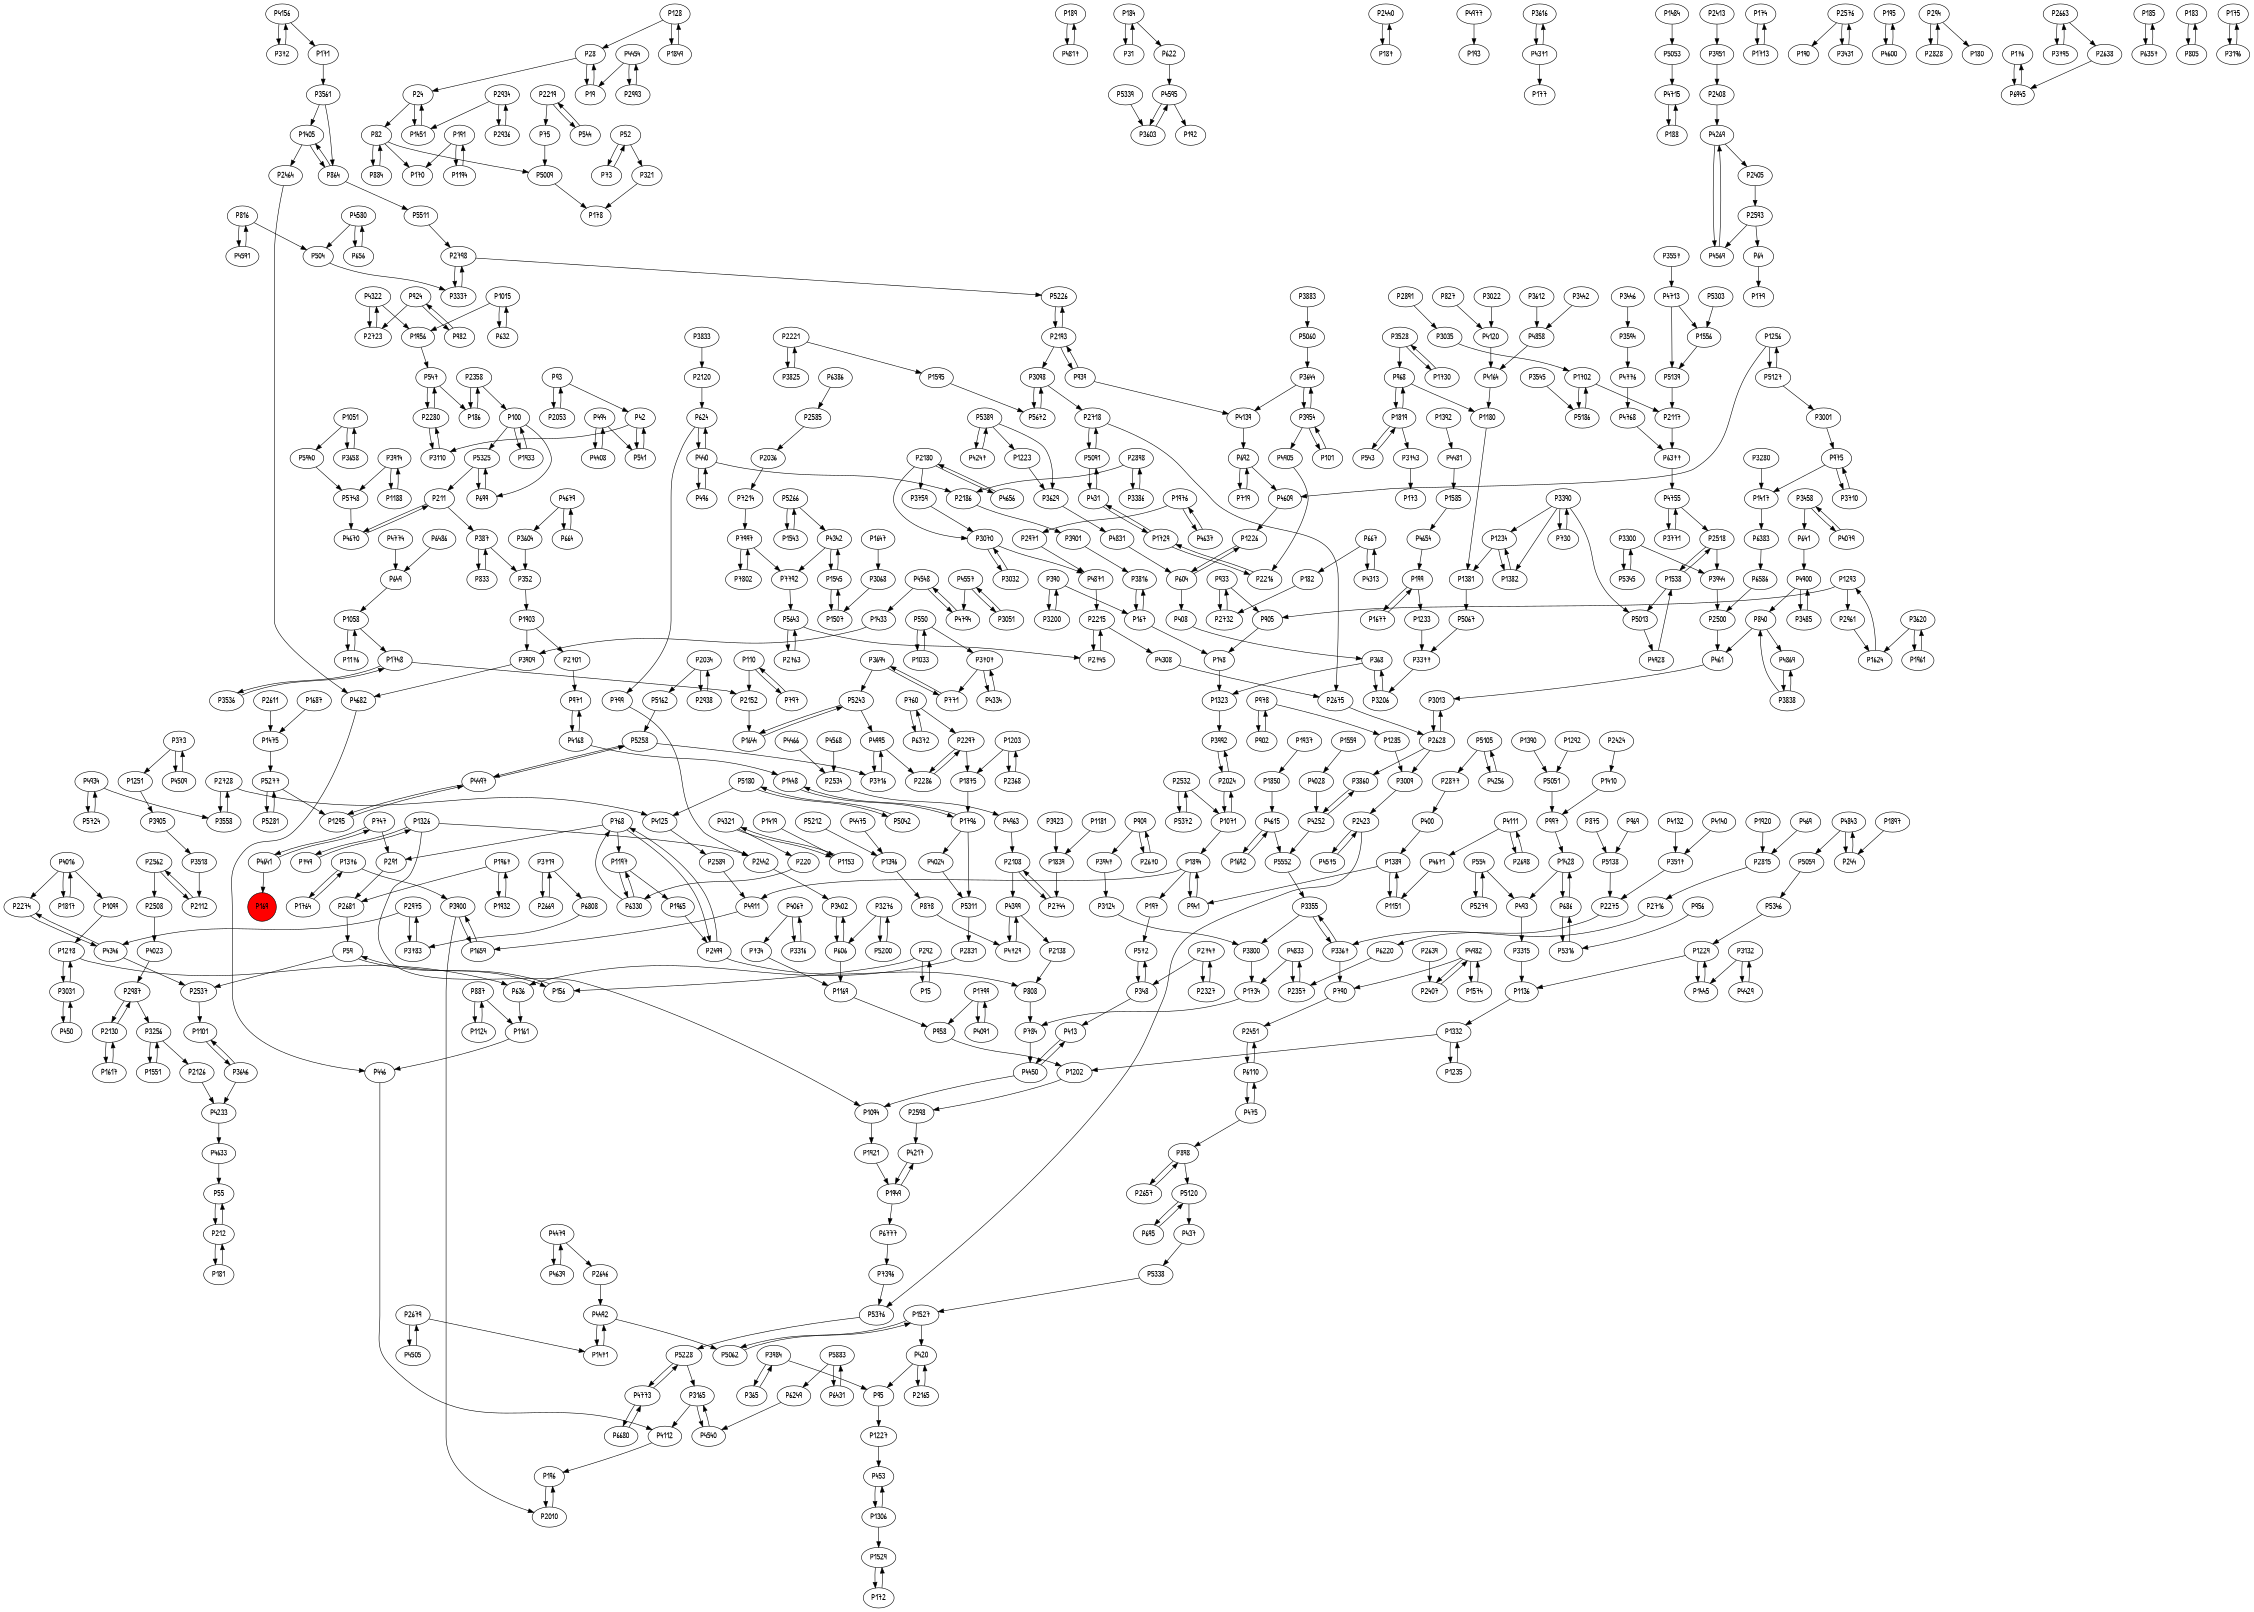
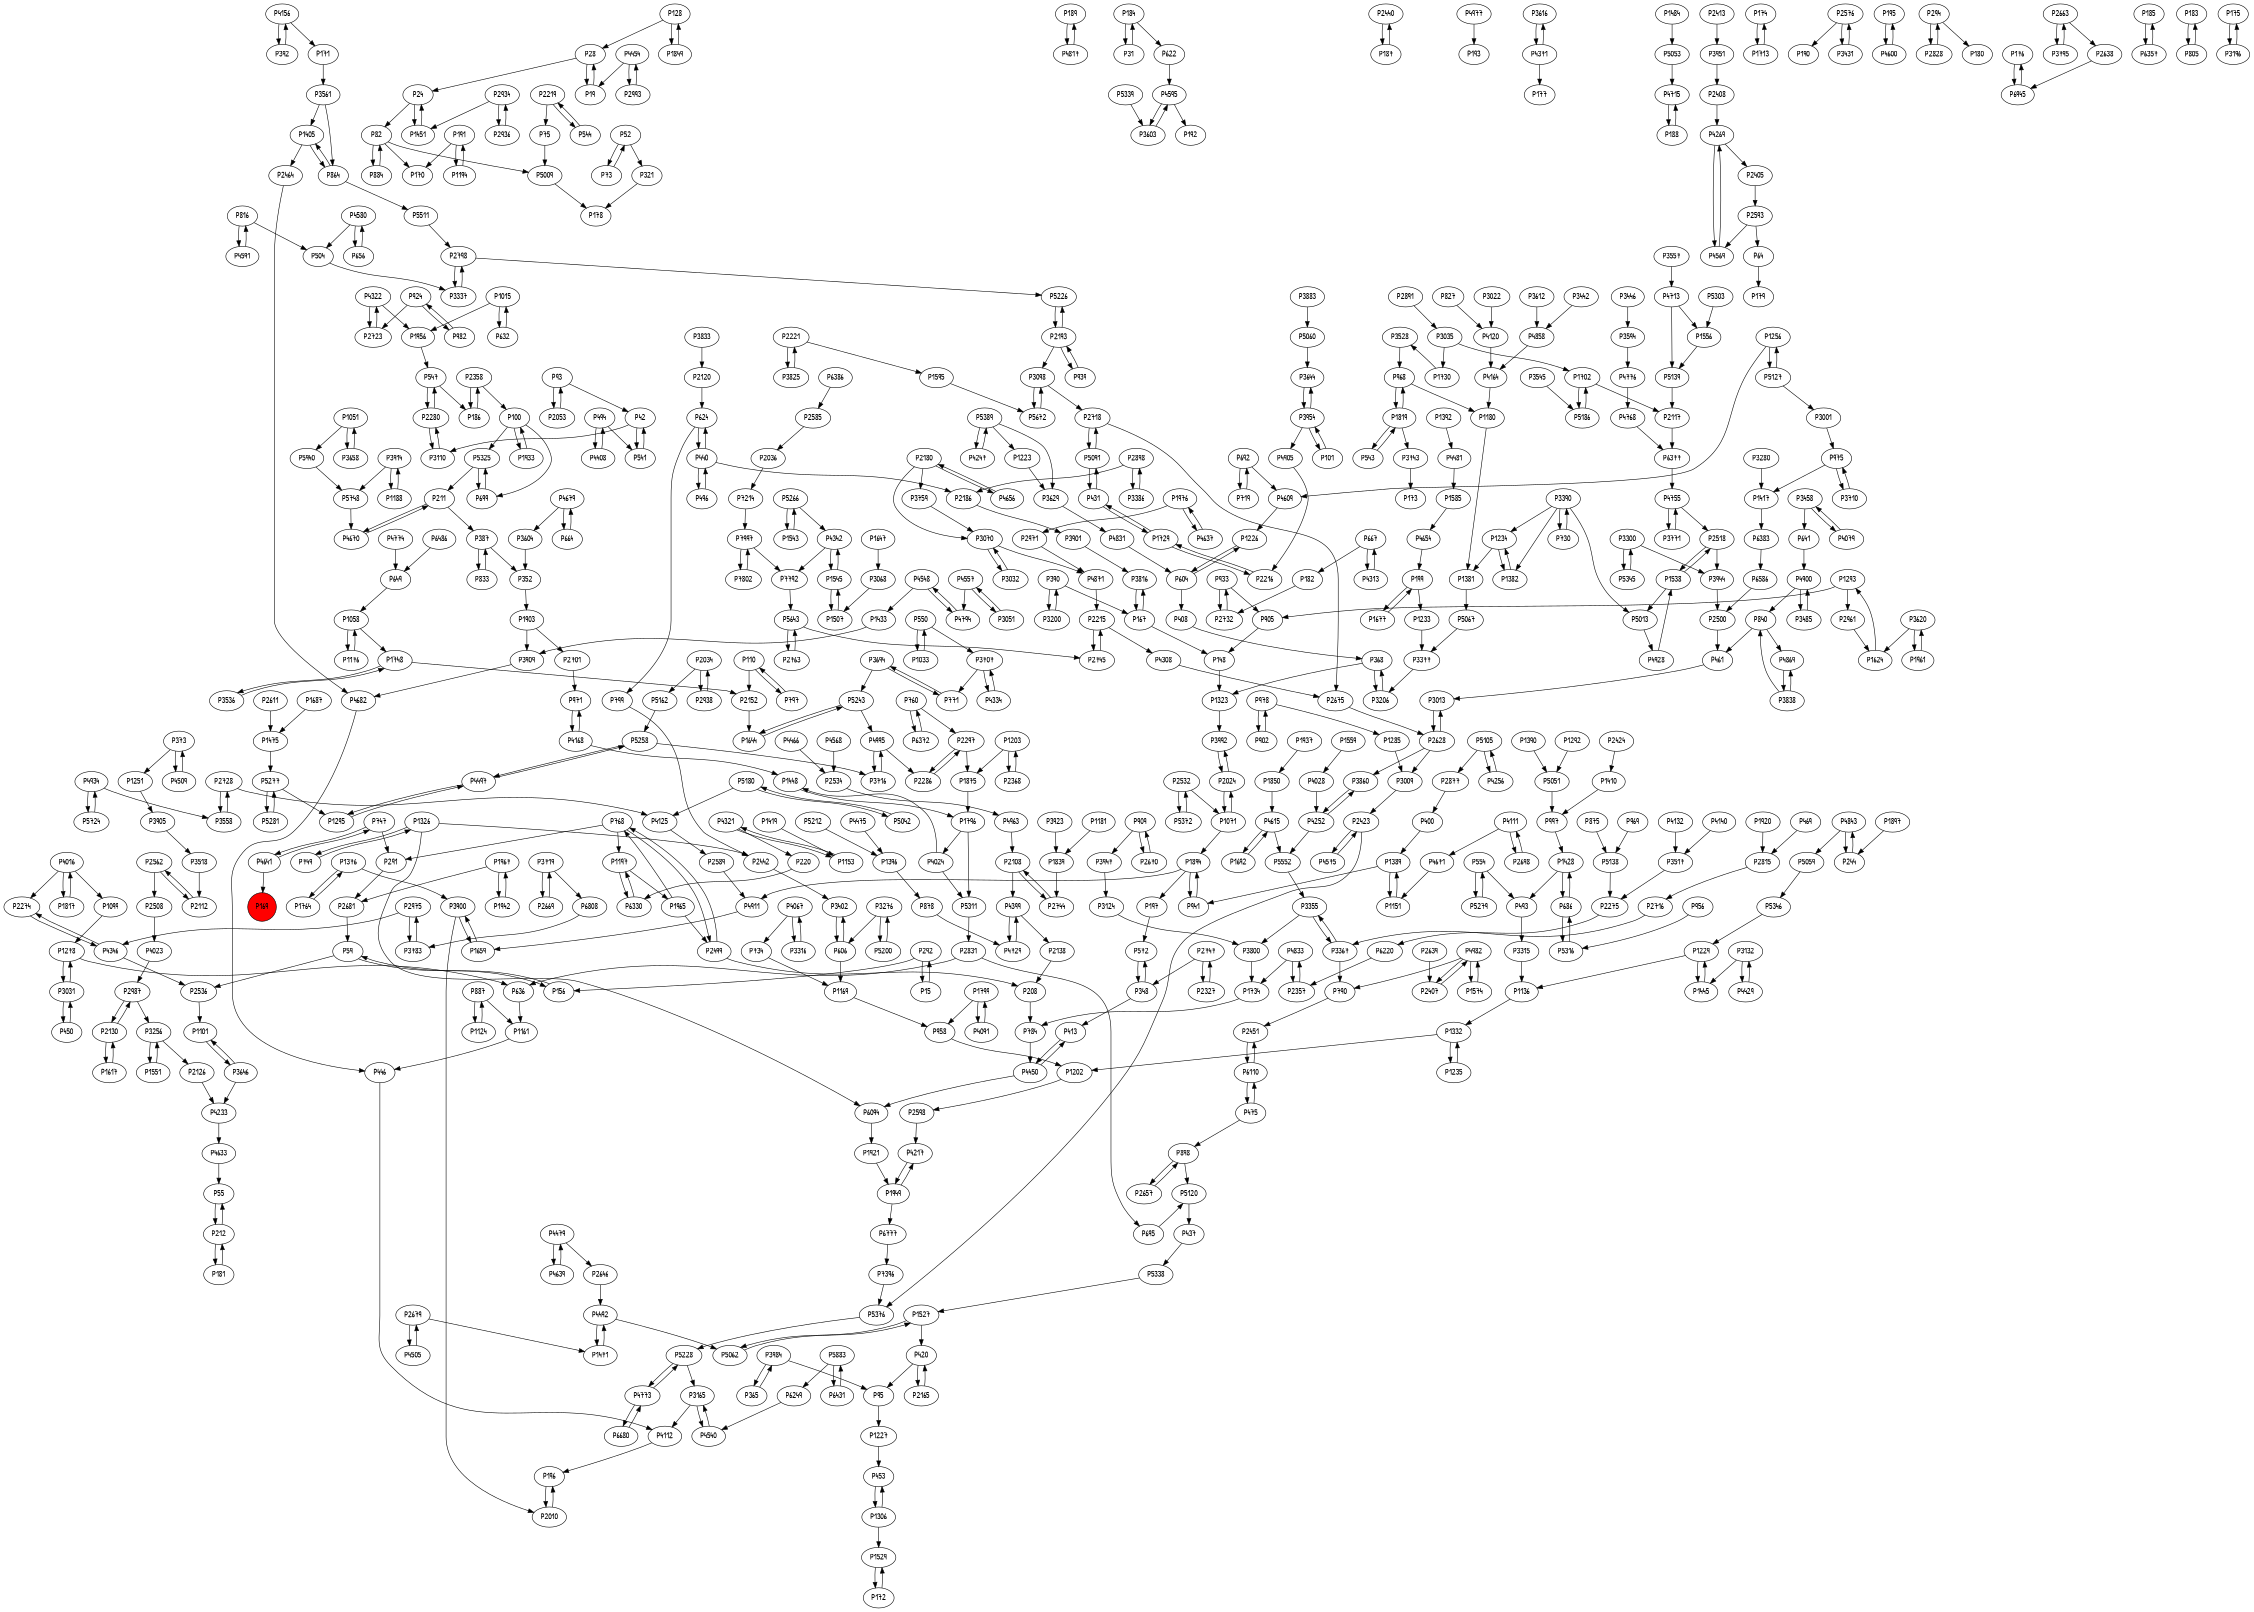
(282, 54) -> (282, 54)
(1416, 357) -> (1444, 355)
(1243, 418) -> none
(883, 802) -> (890, 795)
(597, 871) -> (651, 866)
(502, 907) -> (502, 907)
(199, 992) -> (199, 992)
(1030, 992) -> (1030, 992)
(871, 1113) -> (871, 1113)
(1168, 1211) -> (1111, 1049)
